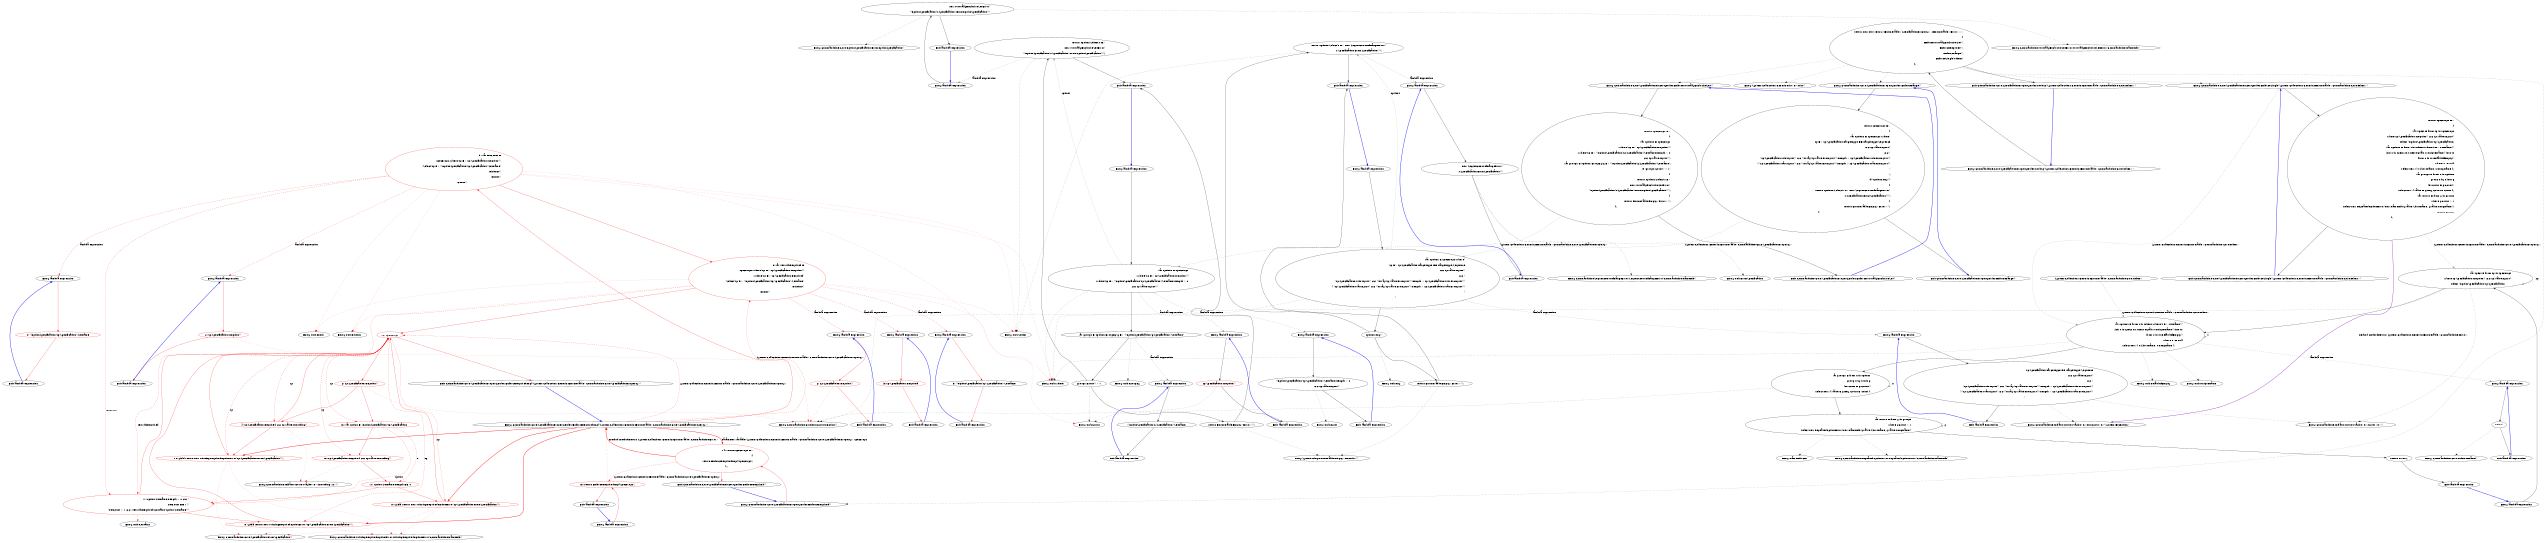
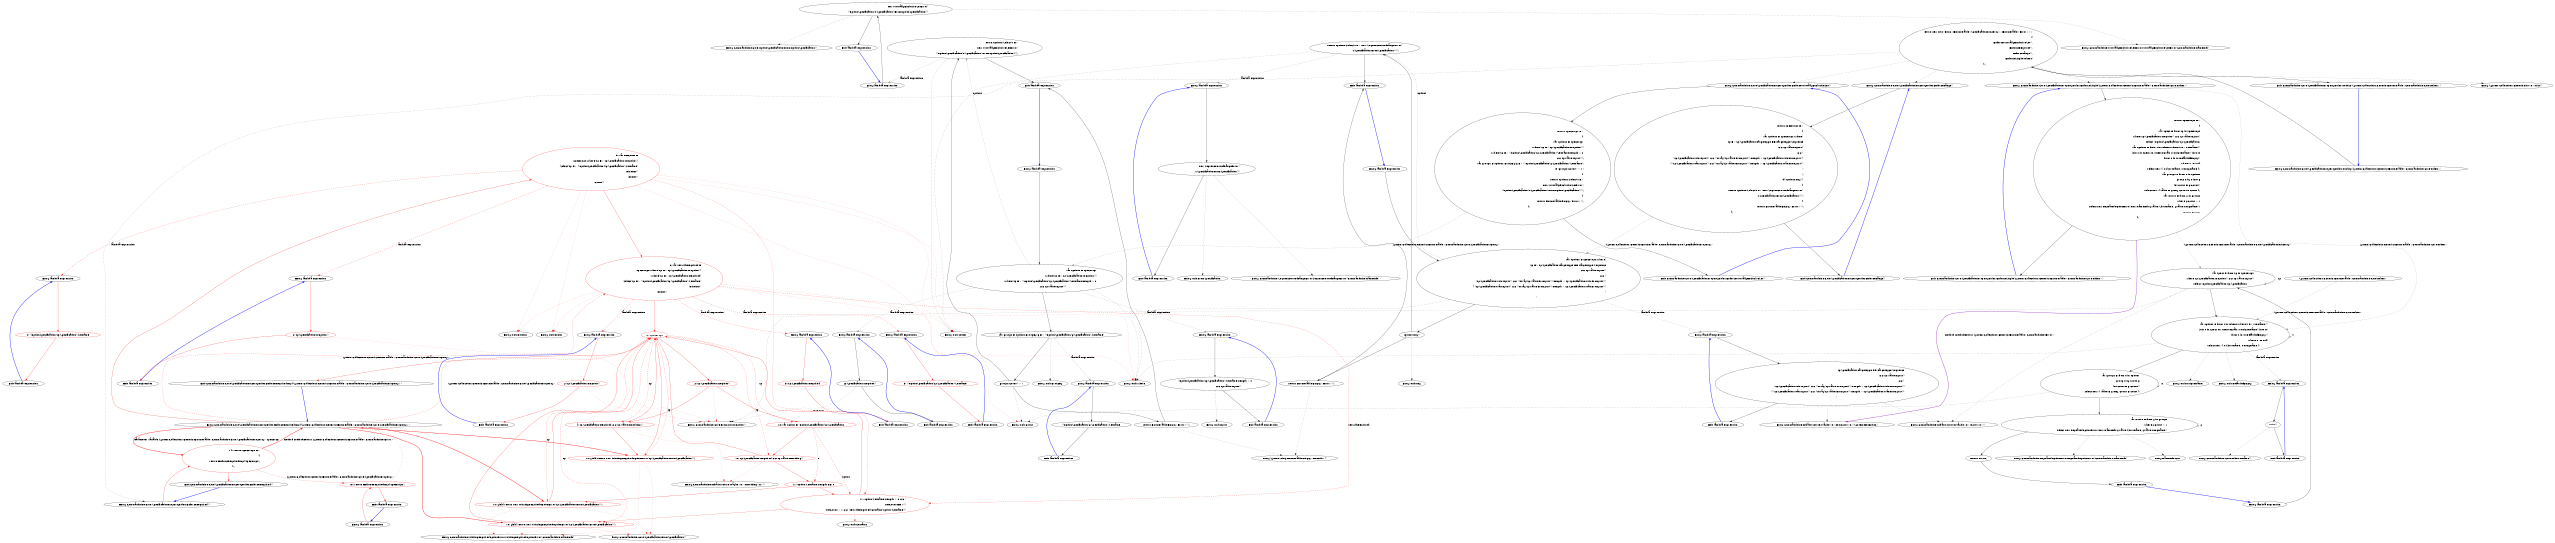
(984, 384) -> (935, 384)
(1219, 384) -> (860, 384)
none -> (674, 430)
